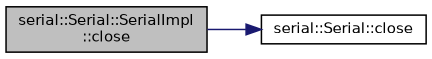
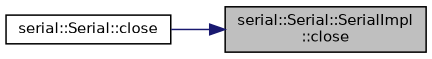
(227, 29) -> (190, 29)
